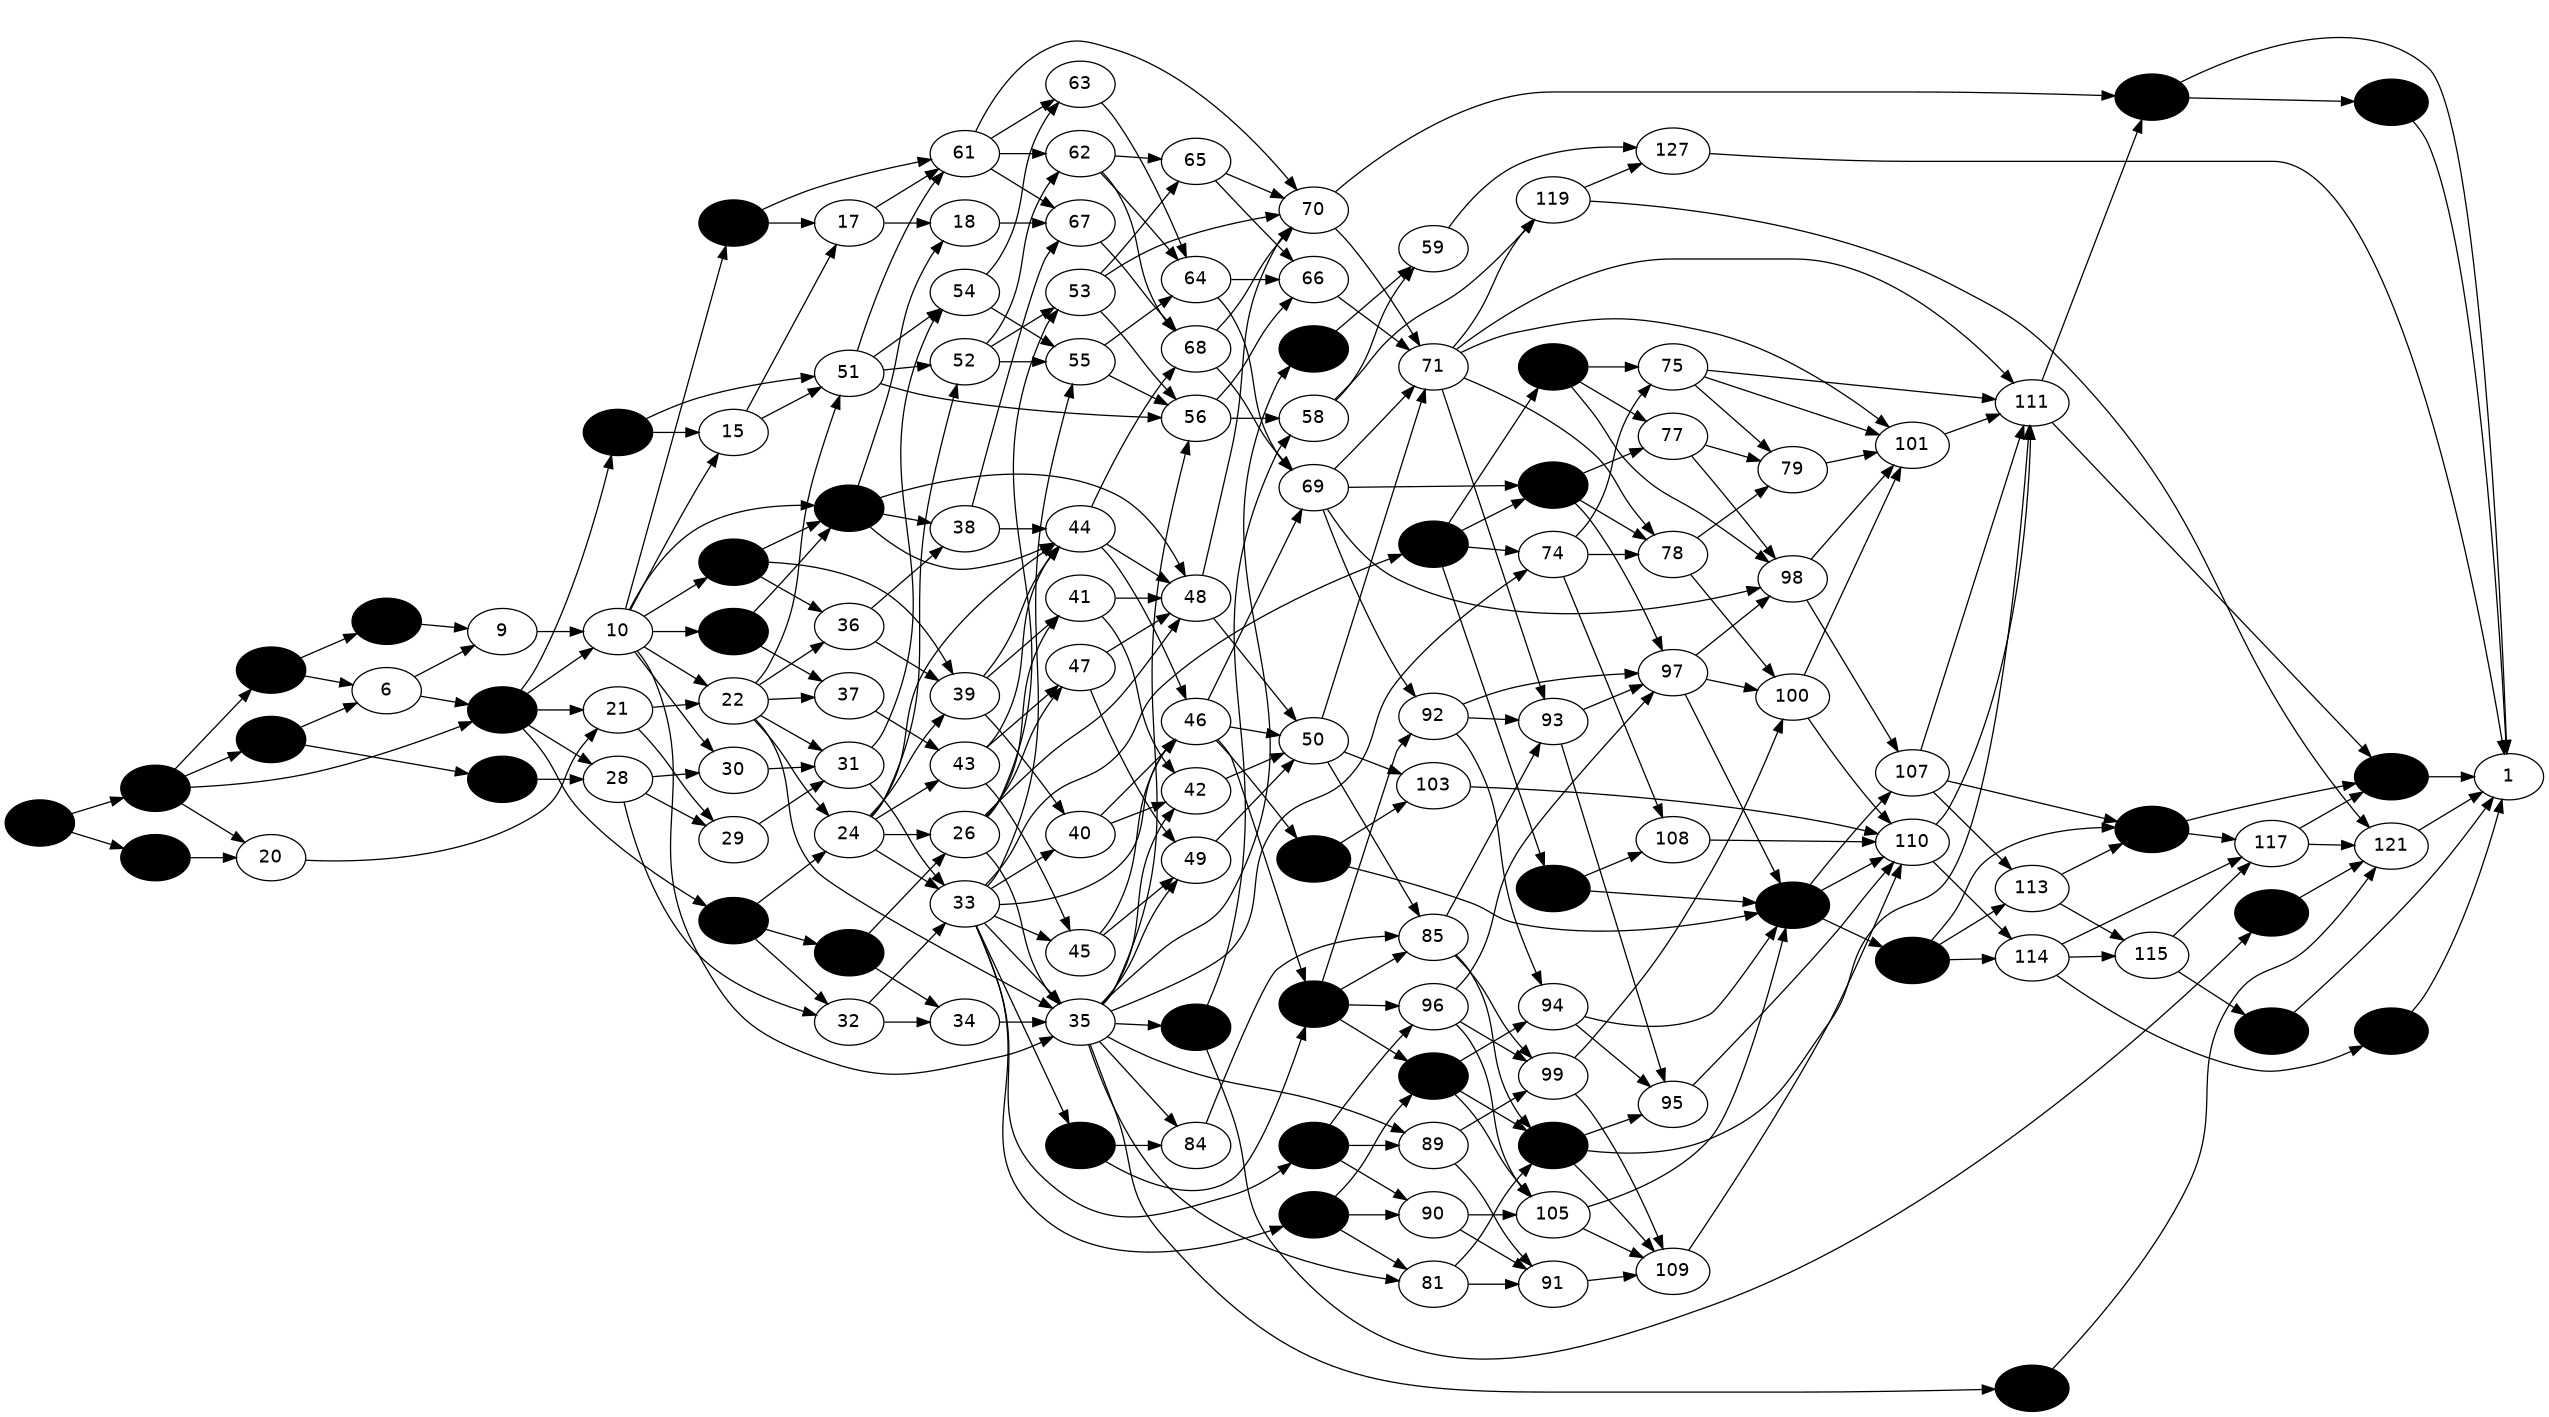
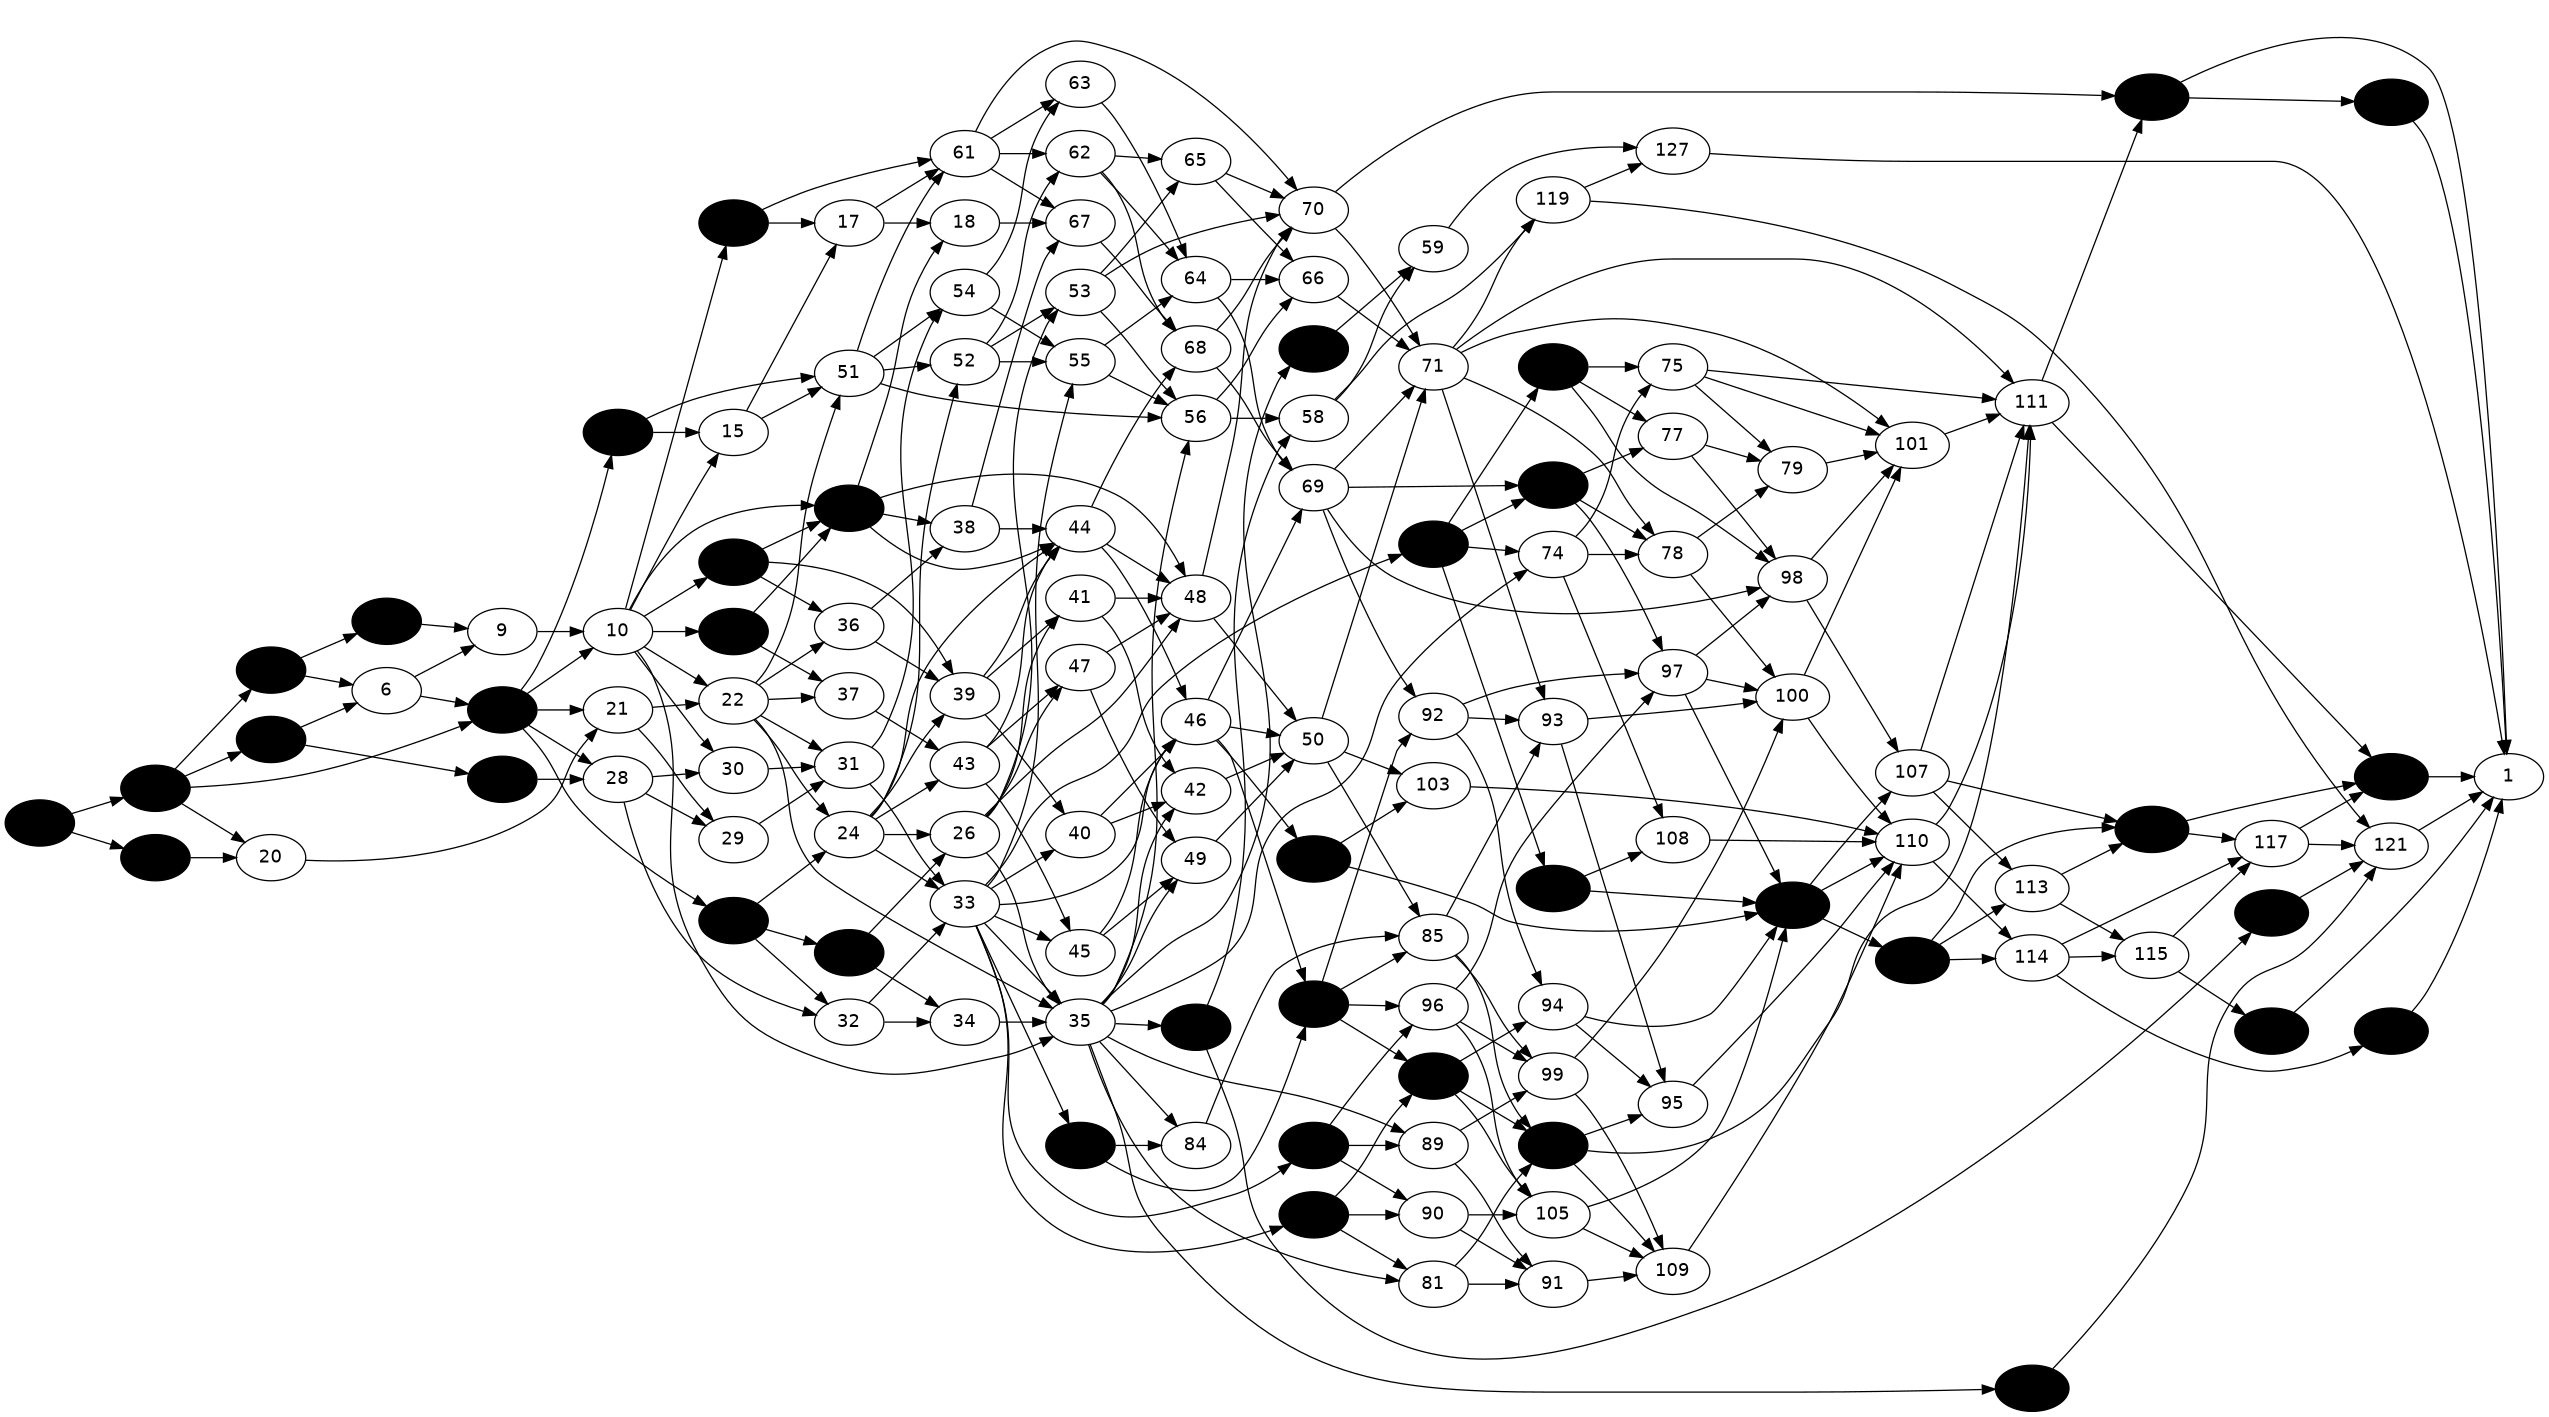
(1605, 701) -> (1666, 712)
